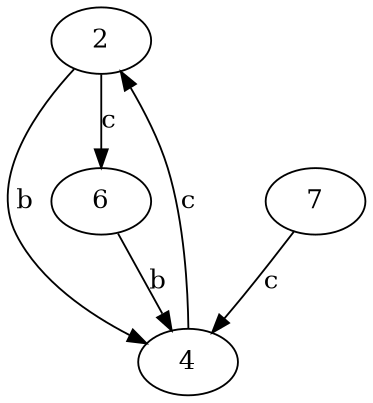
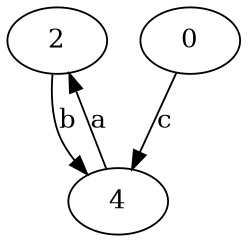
(101, 201) -> none
(188, 201) -> (99, 121)
(316, 201) -> (190, 41)
